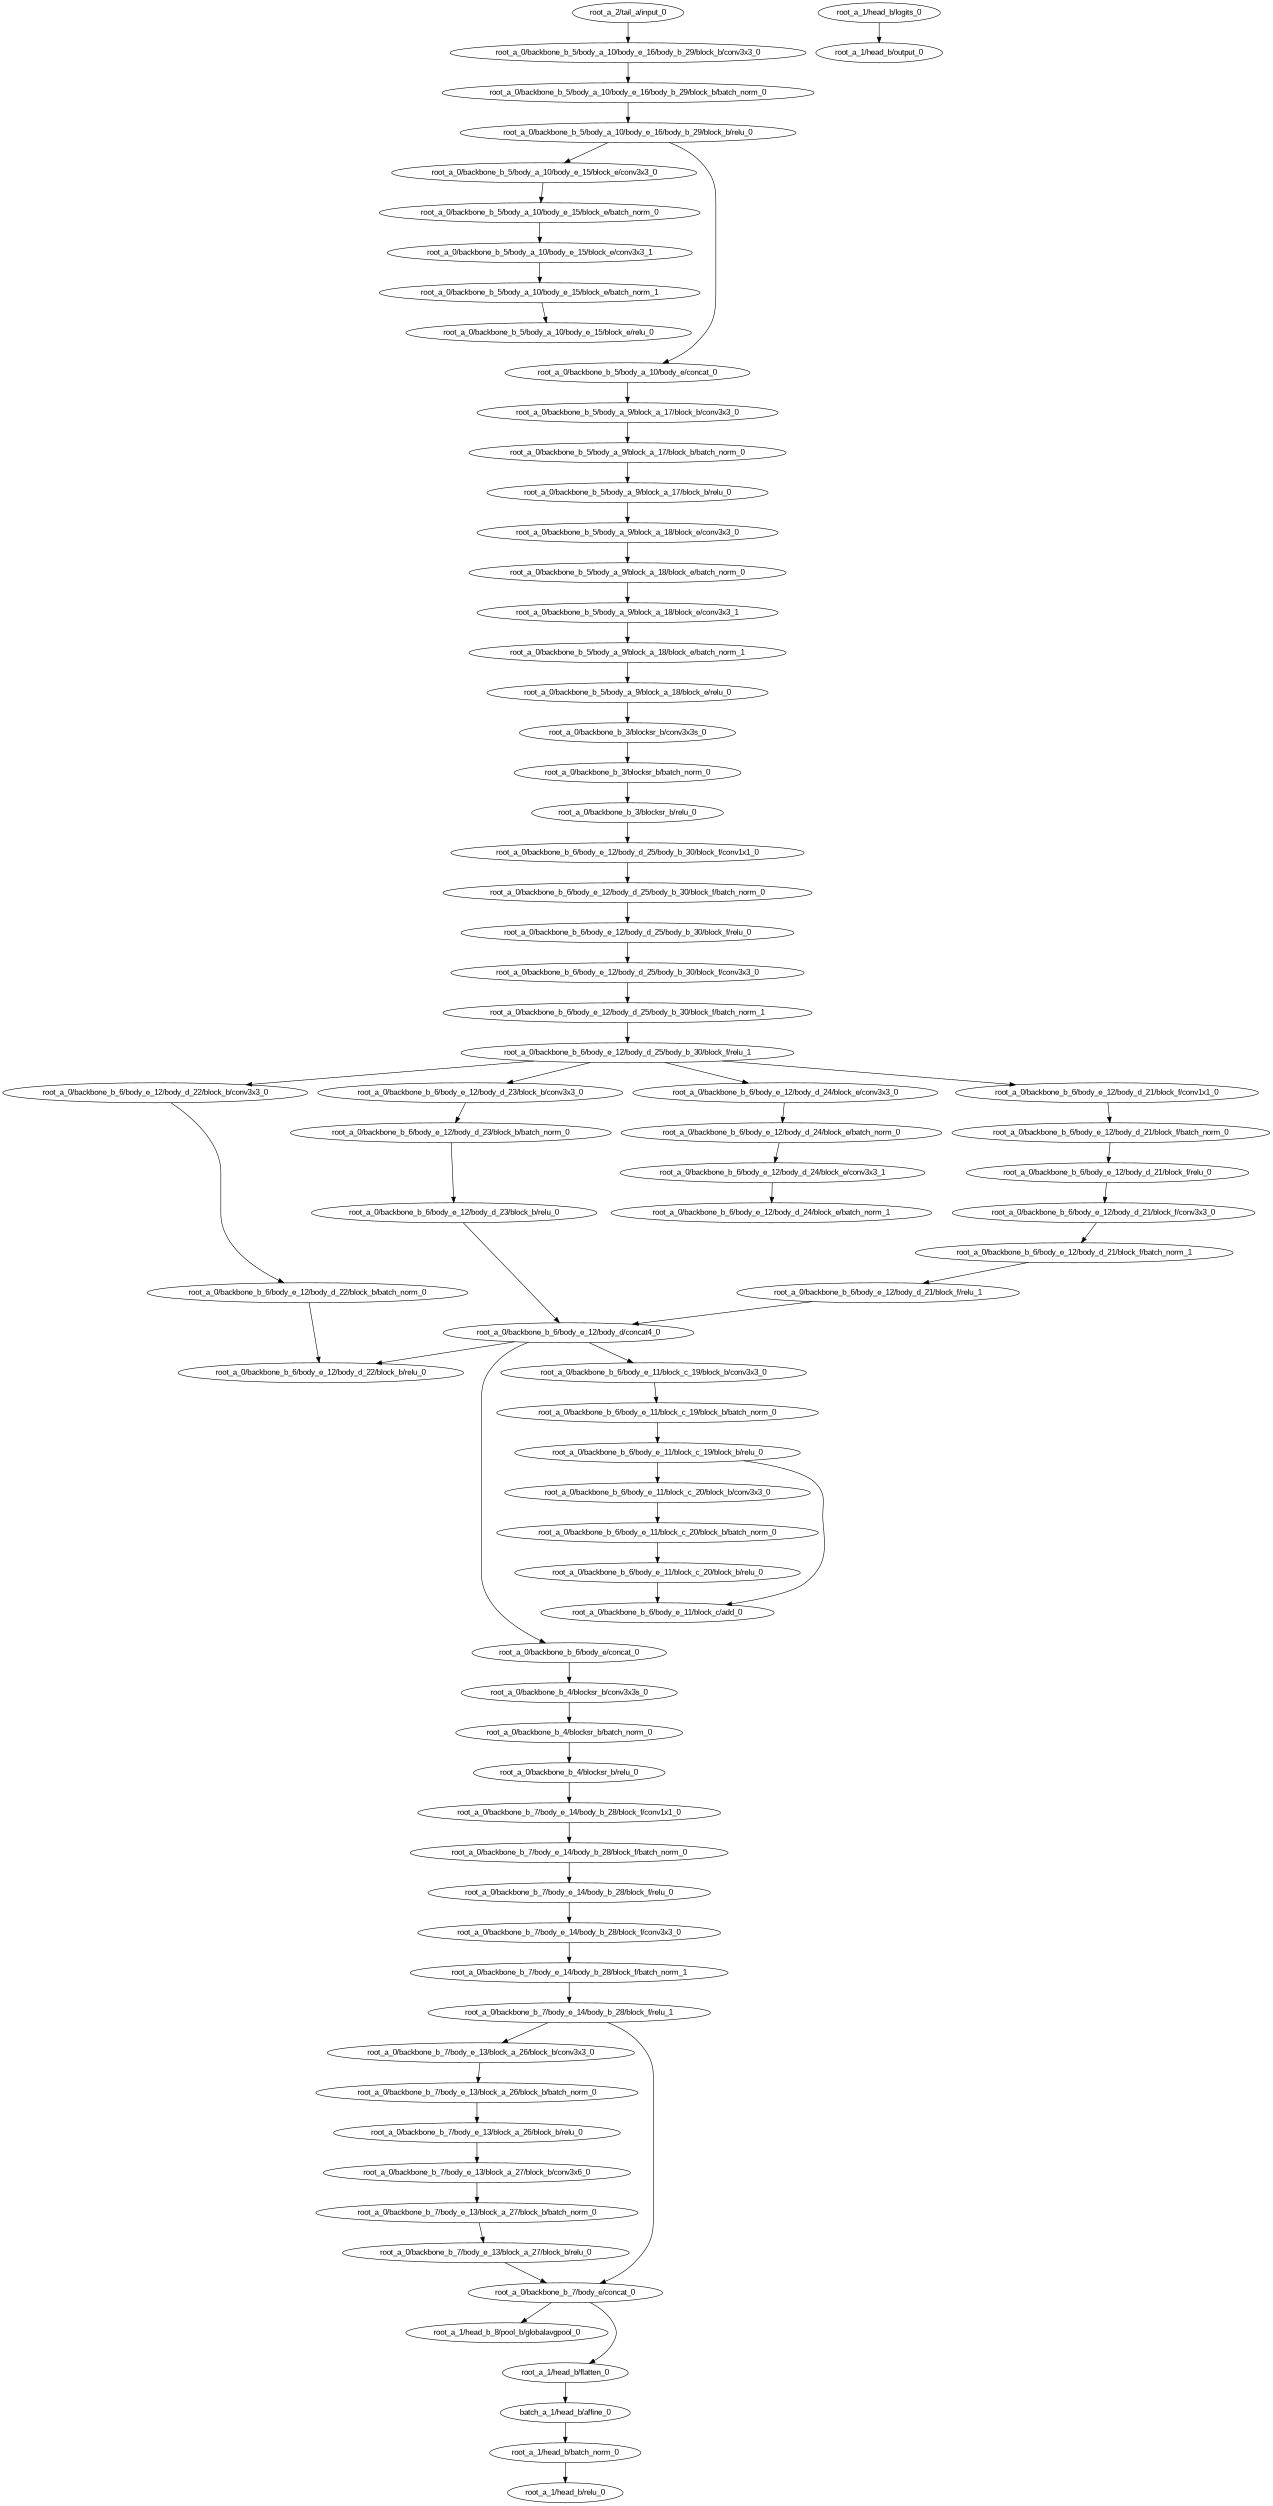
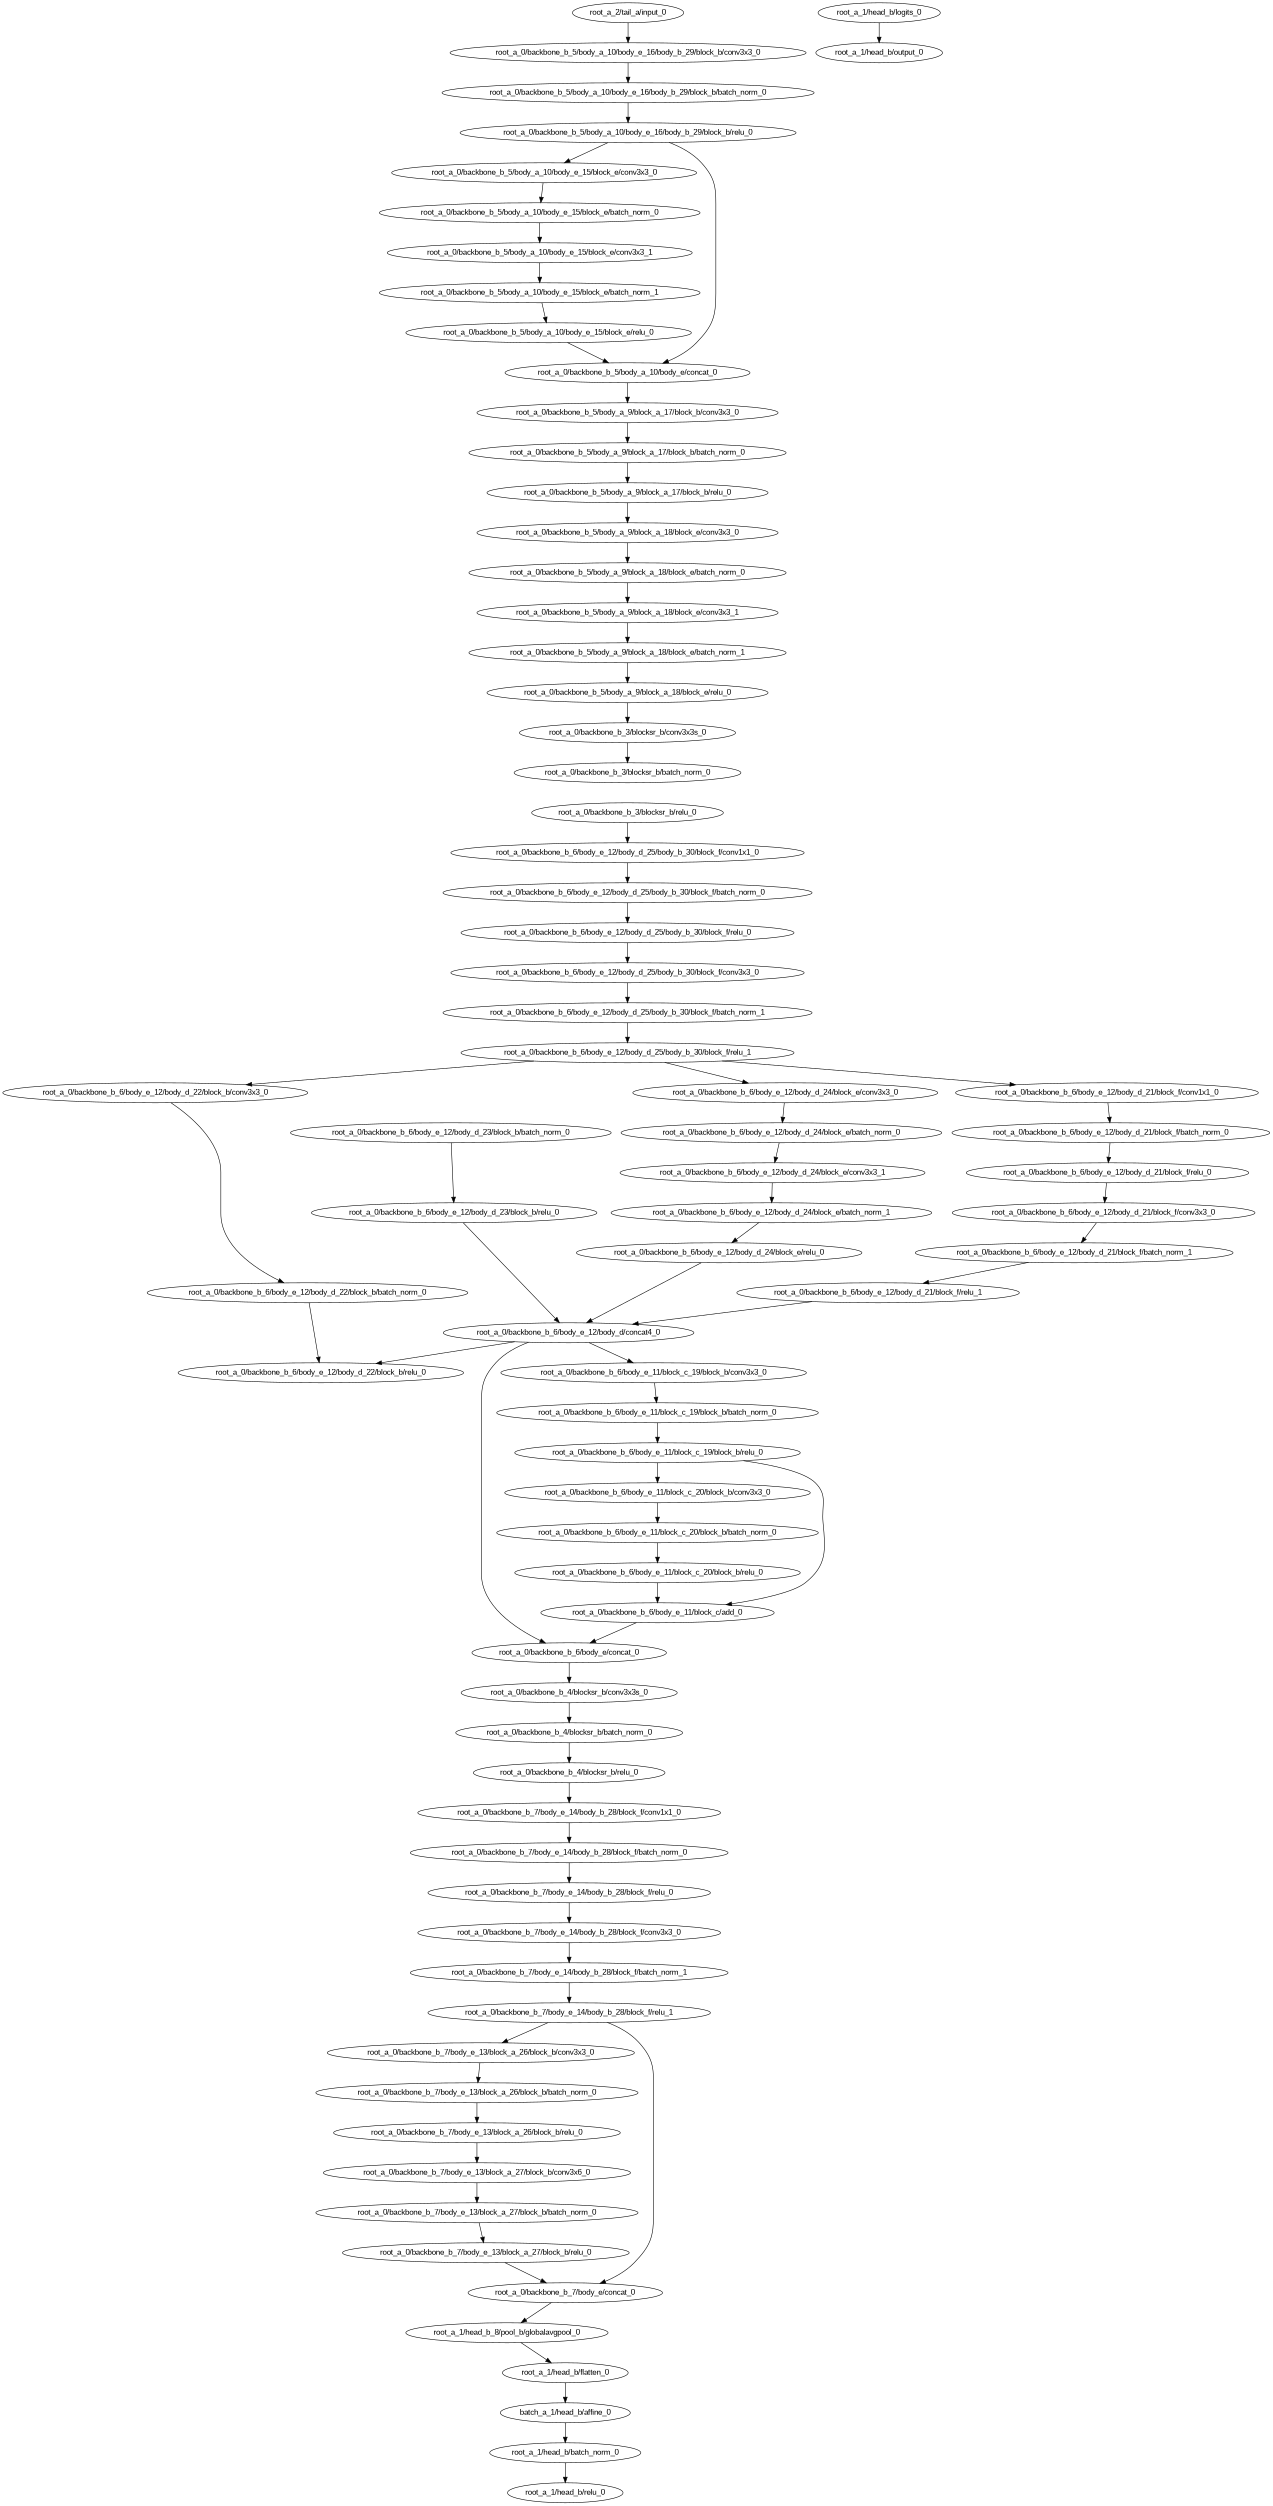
none -> (586, 352)
(628, 790) -> none
(470, 1093) -> none
none -> (719, 1253)
none -> (616, 1632)
(616, 2330) -> (534, 2351)
